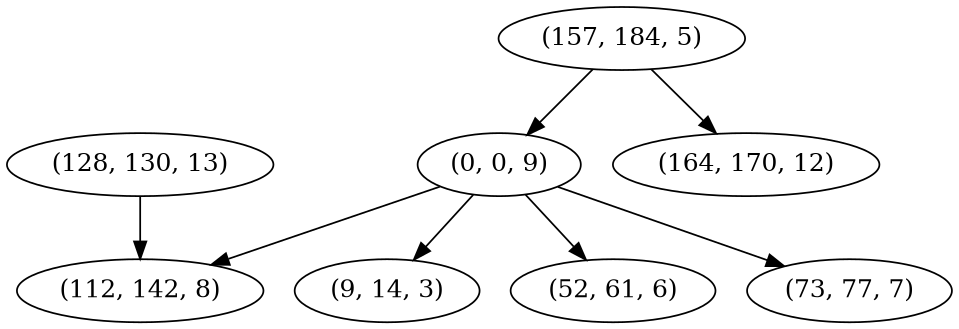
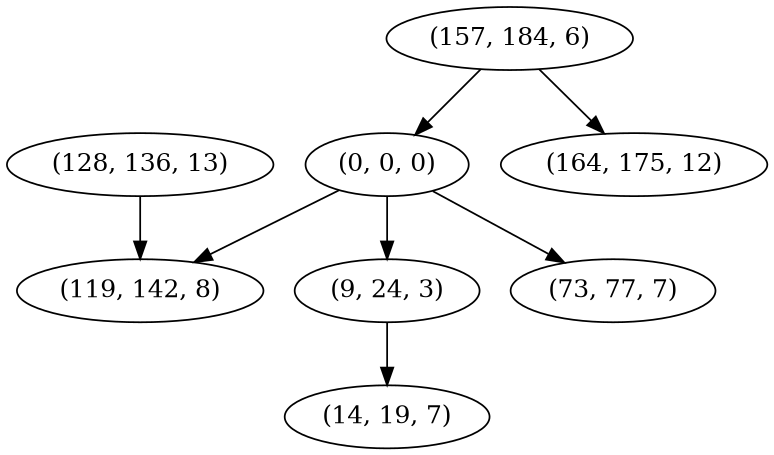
(622, 39) -> (510, 39)
(140, 165) -> (140, 165)
(499, 165) -> (387, 165)
(746, 165) -> (634, 165)
(140, 291) -> (140, 291)
(387, 291) -> (387, 291)
(613, 291) -> none
none -> (387, 417)
